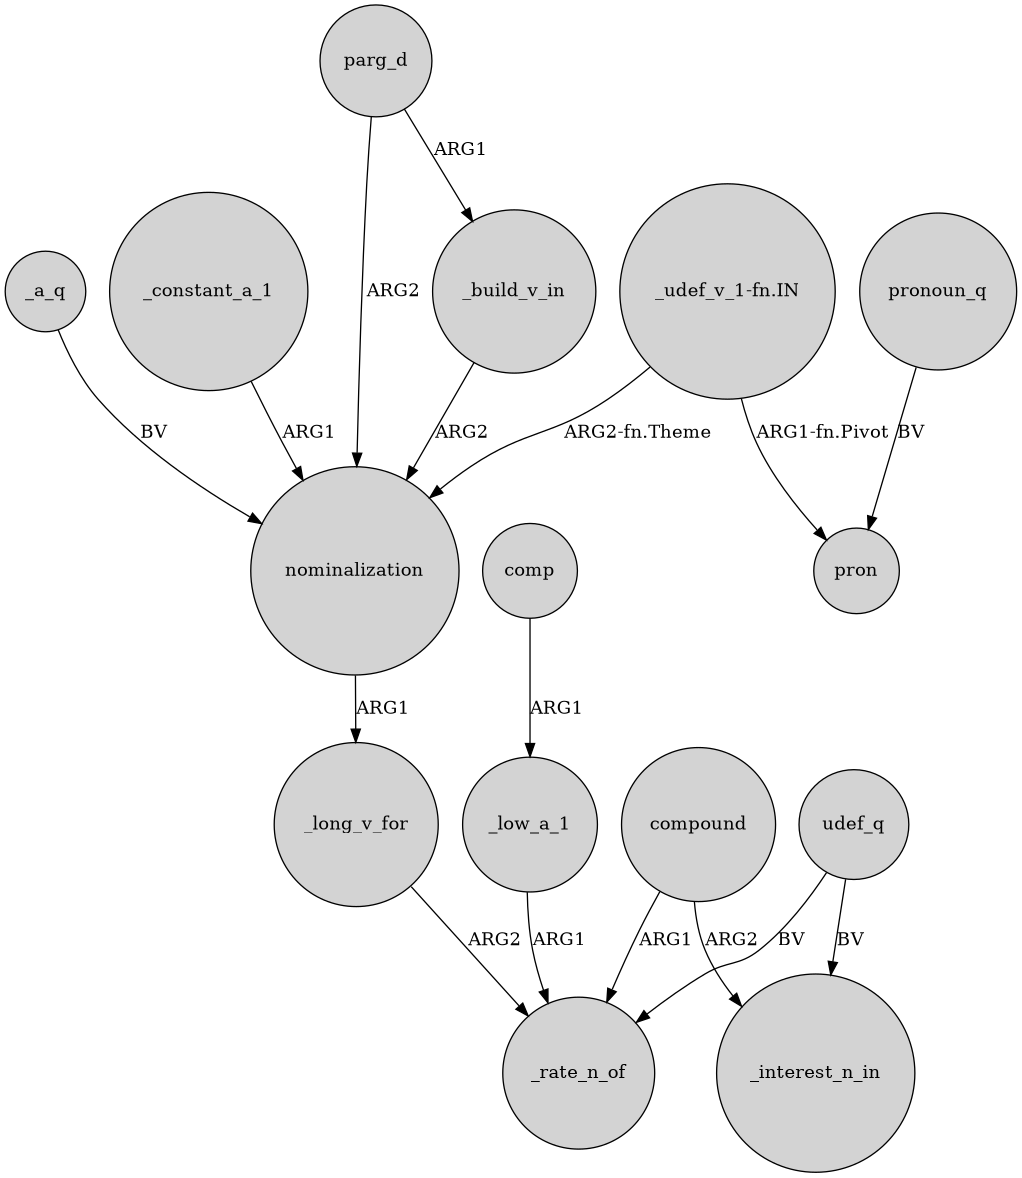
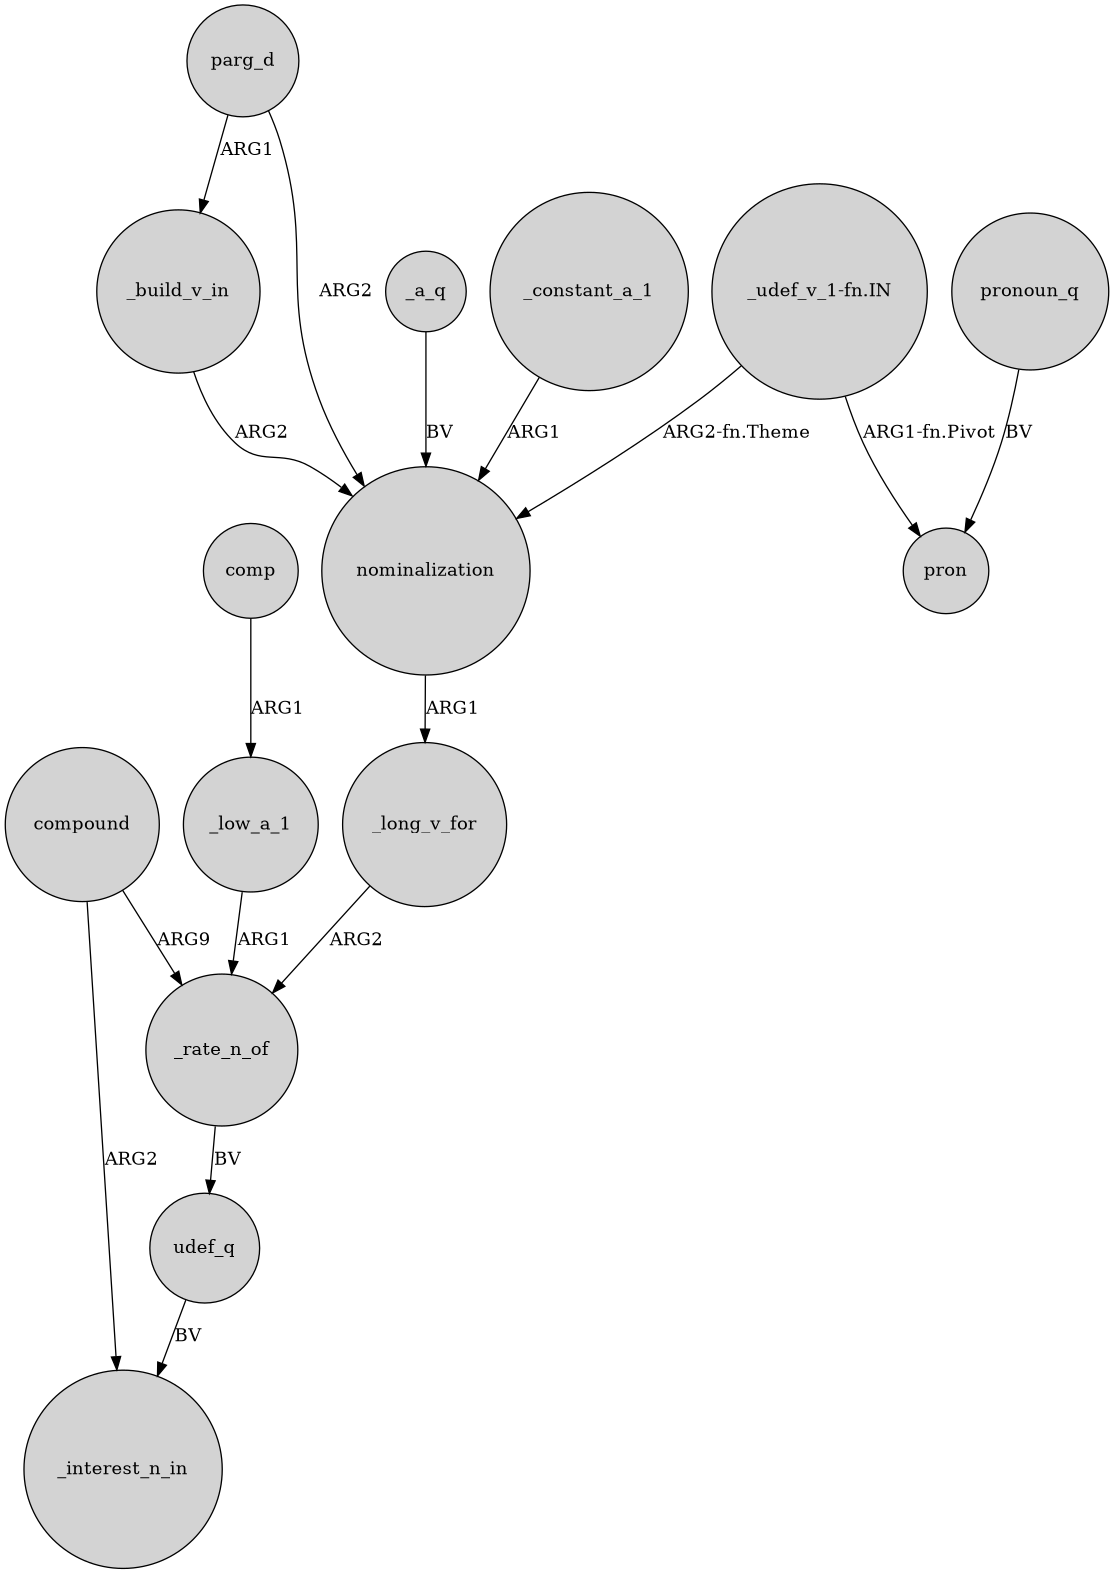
(666, 940) -> (184, 940)
(748, 957) -> (213, 1153)
